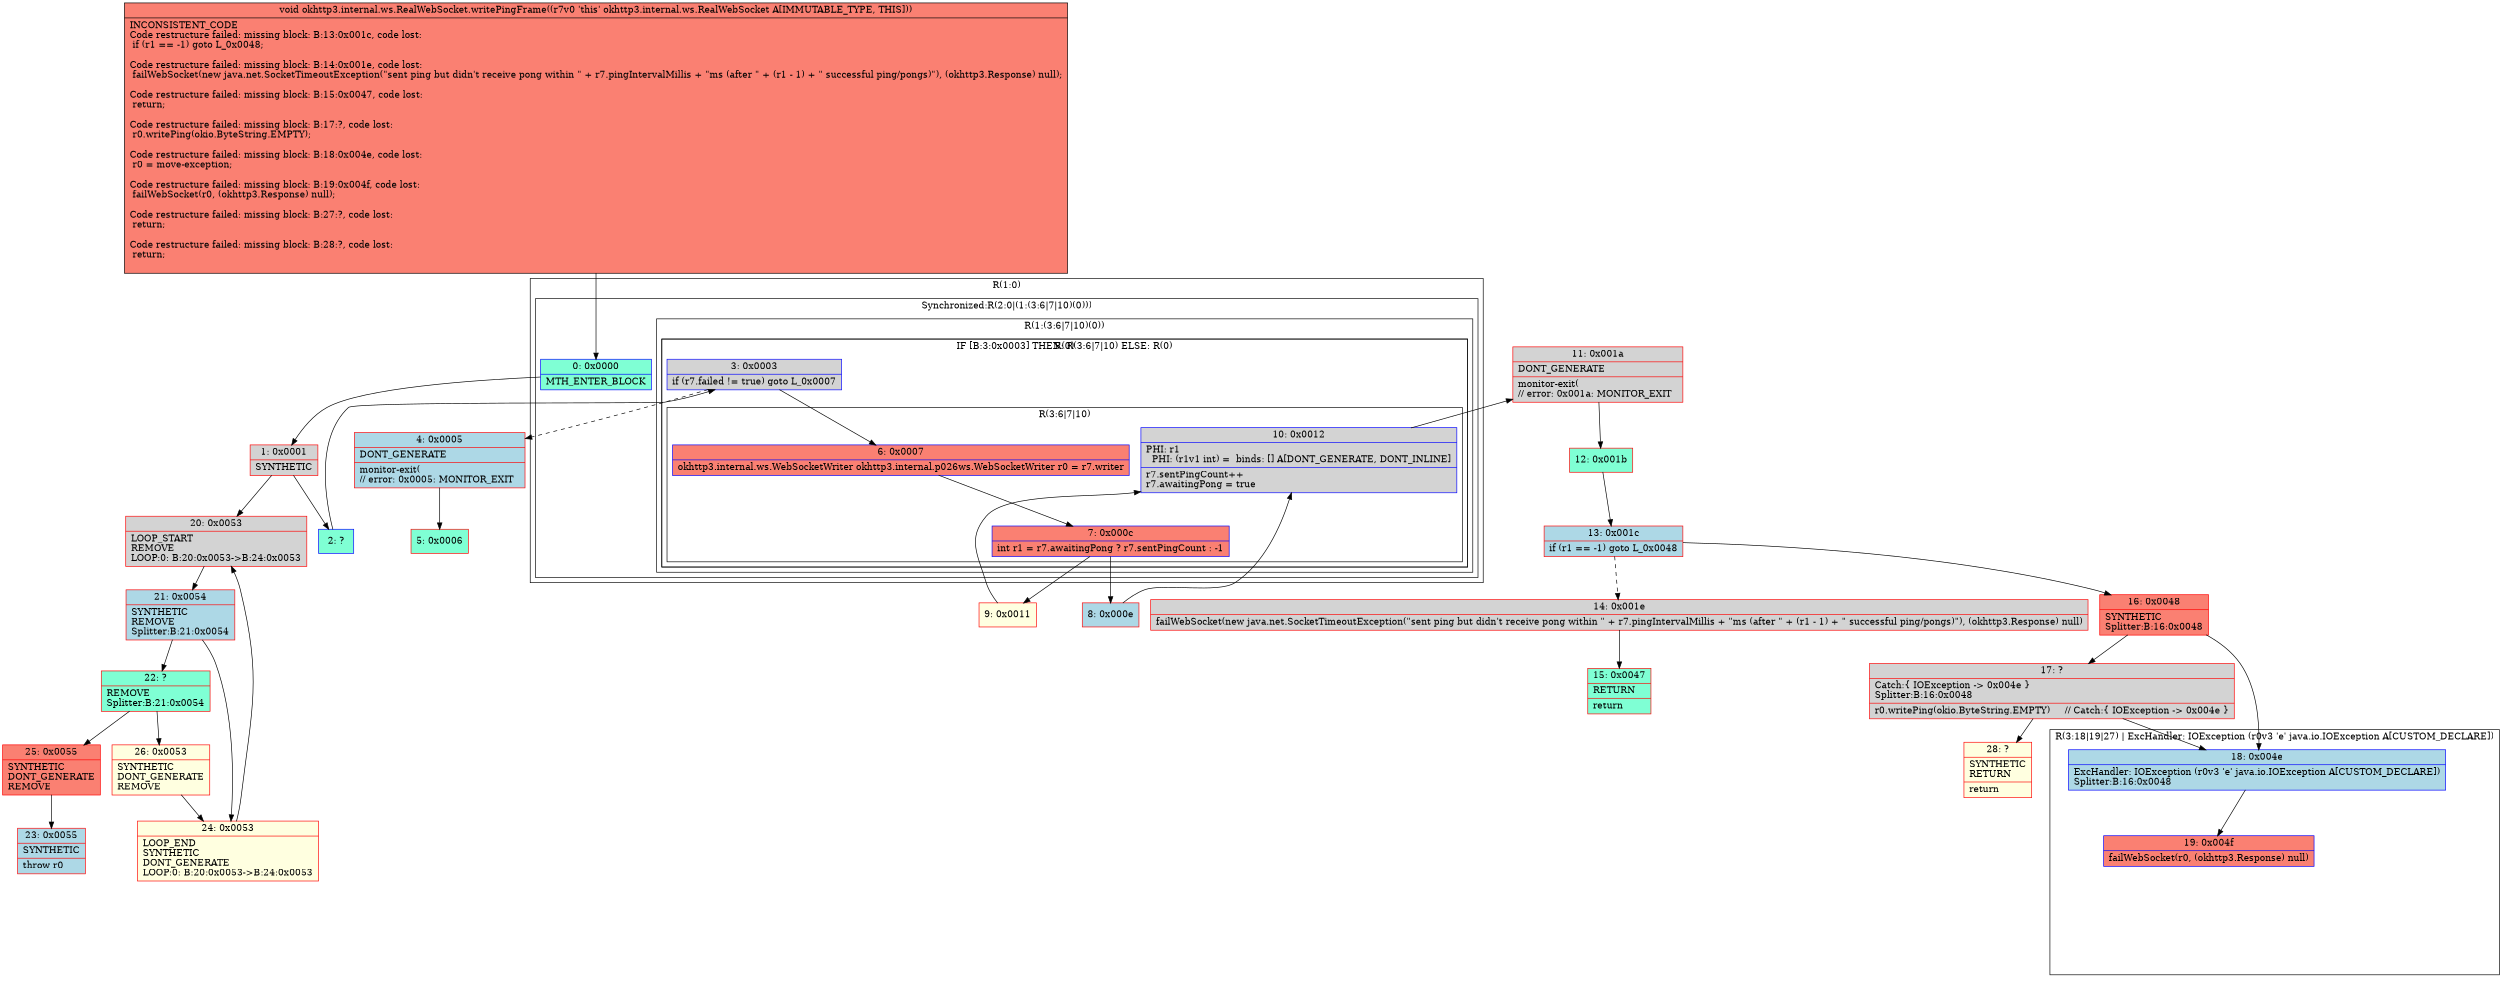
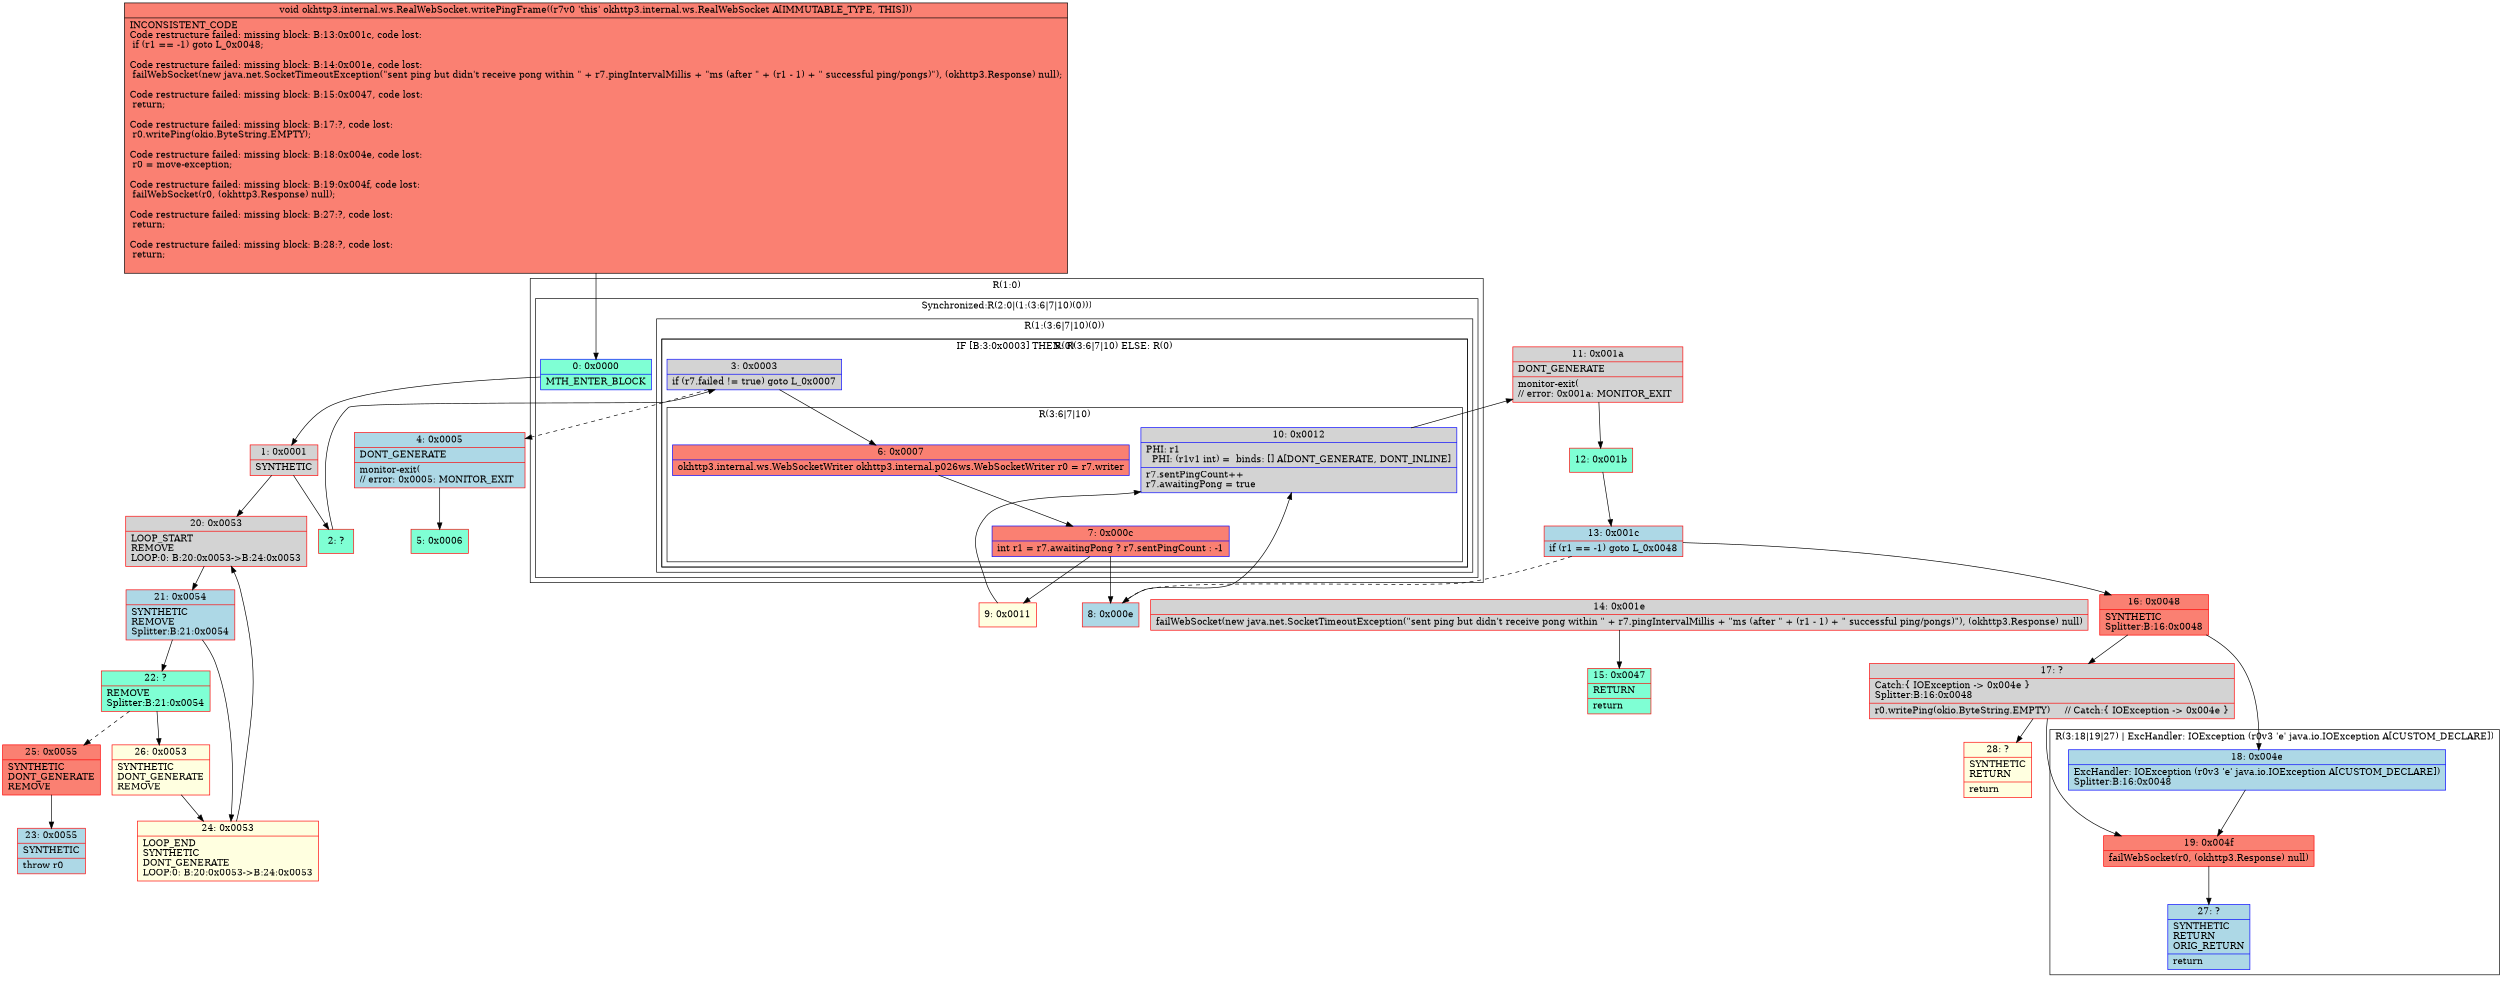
(336, 541) -> (336, 541)
(1616, 575) -> (1350, 584)
(109, 726) -> (109, 726)
(2163, 734) -> (2058, 790)
(2209, 851) -> (2209, 851)
none -> (2209, 937)
